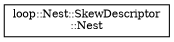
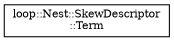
(87, 21) -> (87, 21)
